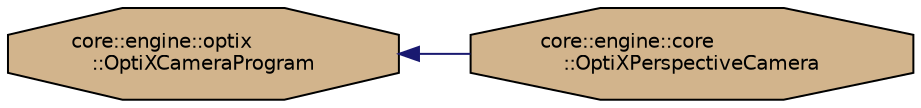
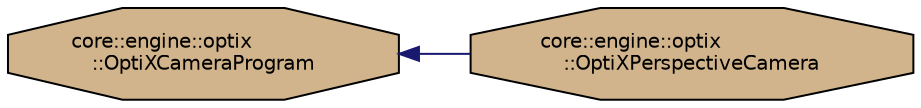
(692, 54) -> (692, 54)
